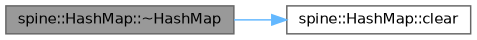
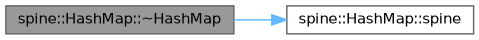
(379, 20) -> (380, 20)
